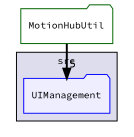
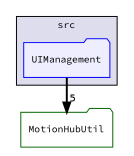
(67, 58) -> (67, 91)
